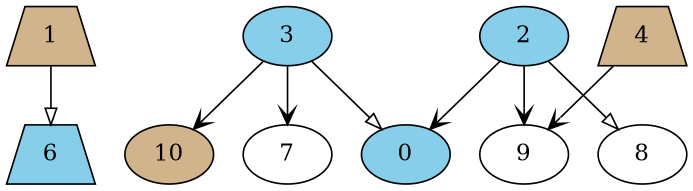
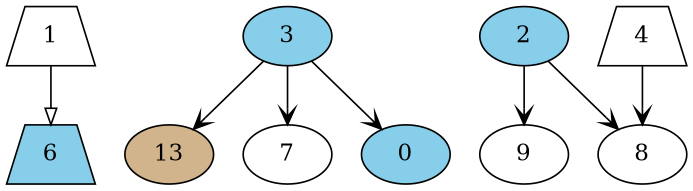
(51, 36) -> (51, 36)
(642, 36) -> (642, 36)
(576, 88) -> (577, 89)
(591, 88) -> (642, 87)
(341, 89) -> (341, 89)
(471, 89) -> none
(169, 154) -> (169, 154)
